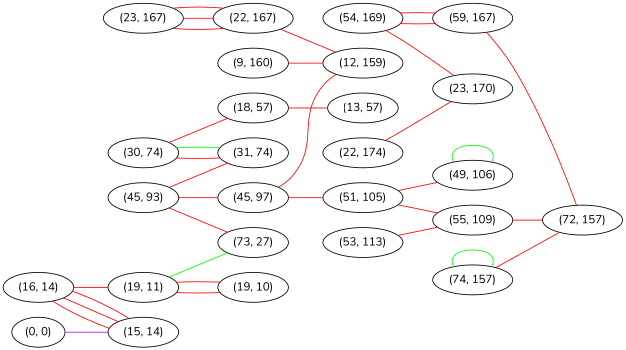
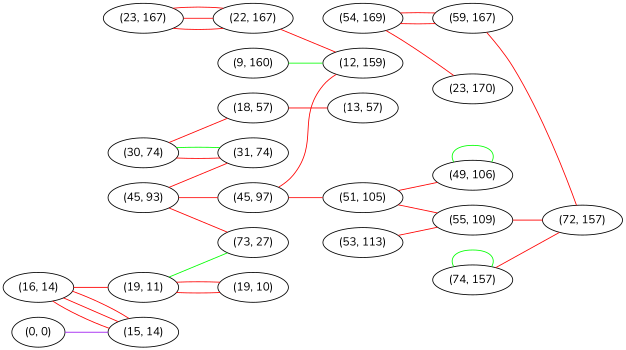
(306, 63) -> (306, 63)
(363, 153) -> none
